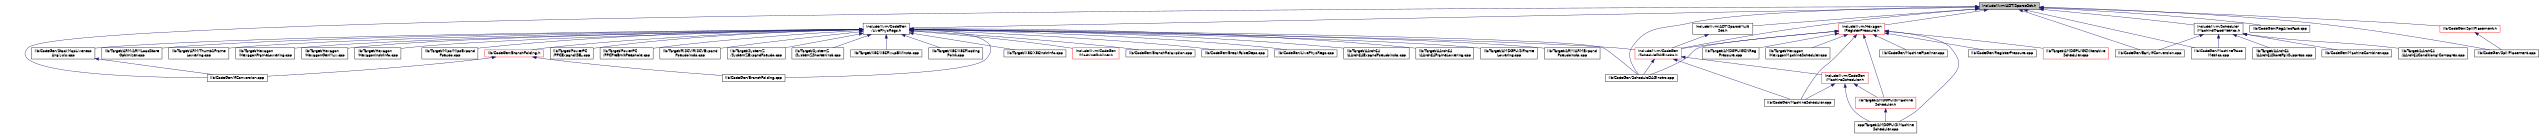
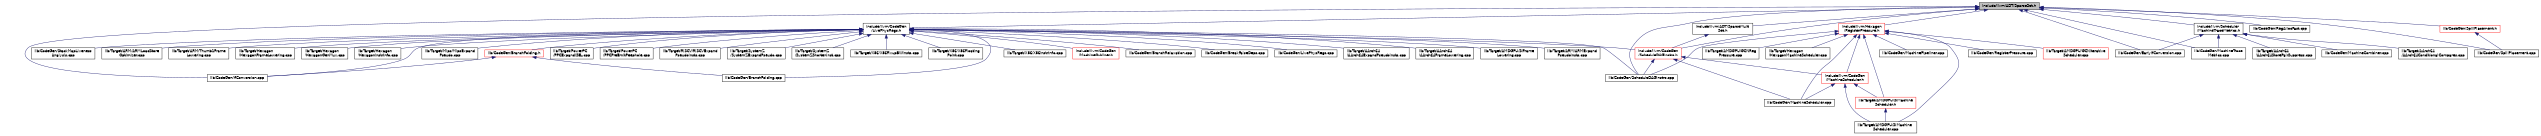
(1758, 39) -> (1853, 55)
(156, 67) -> (413, 52)
(1886, 127) -> (1886, 127)
